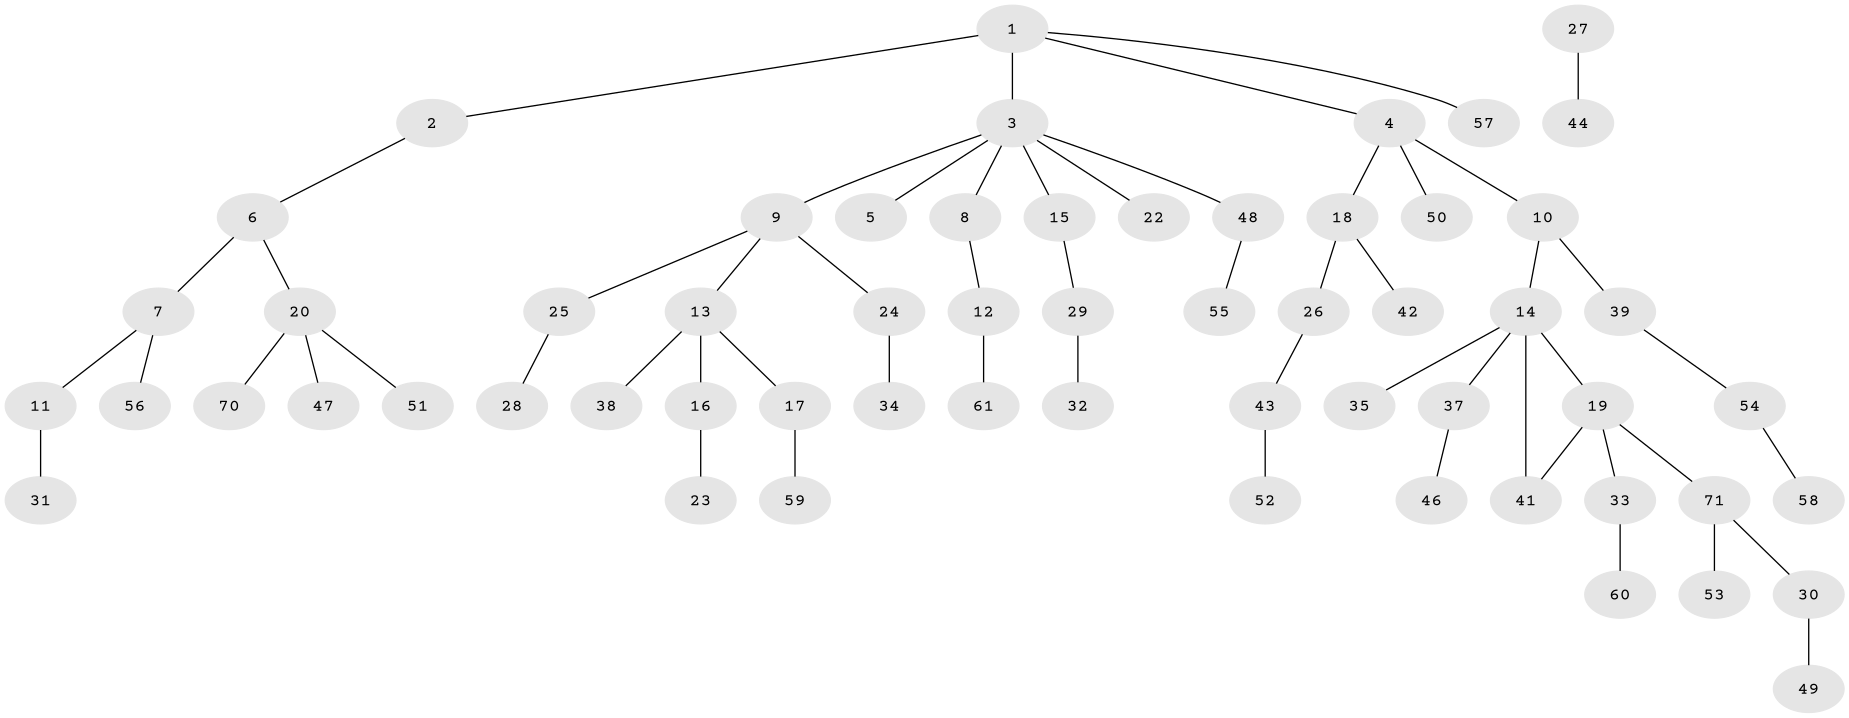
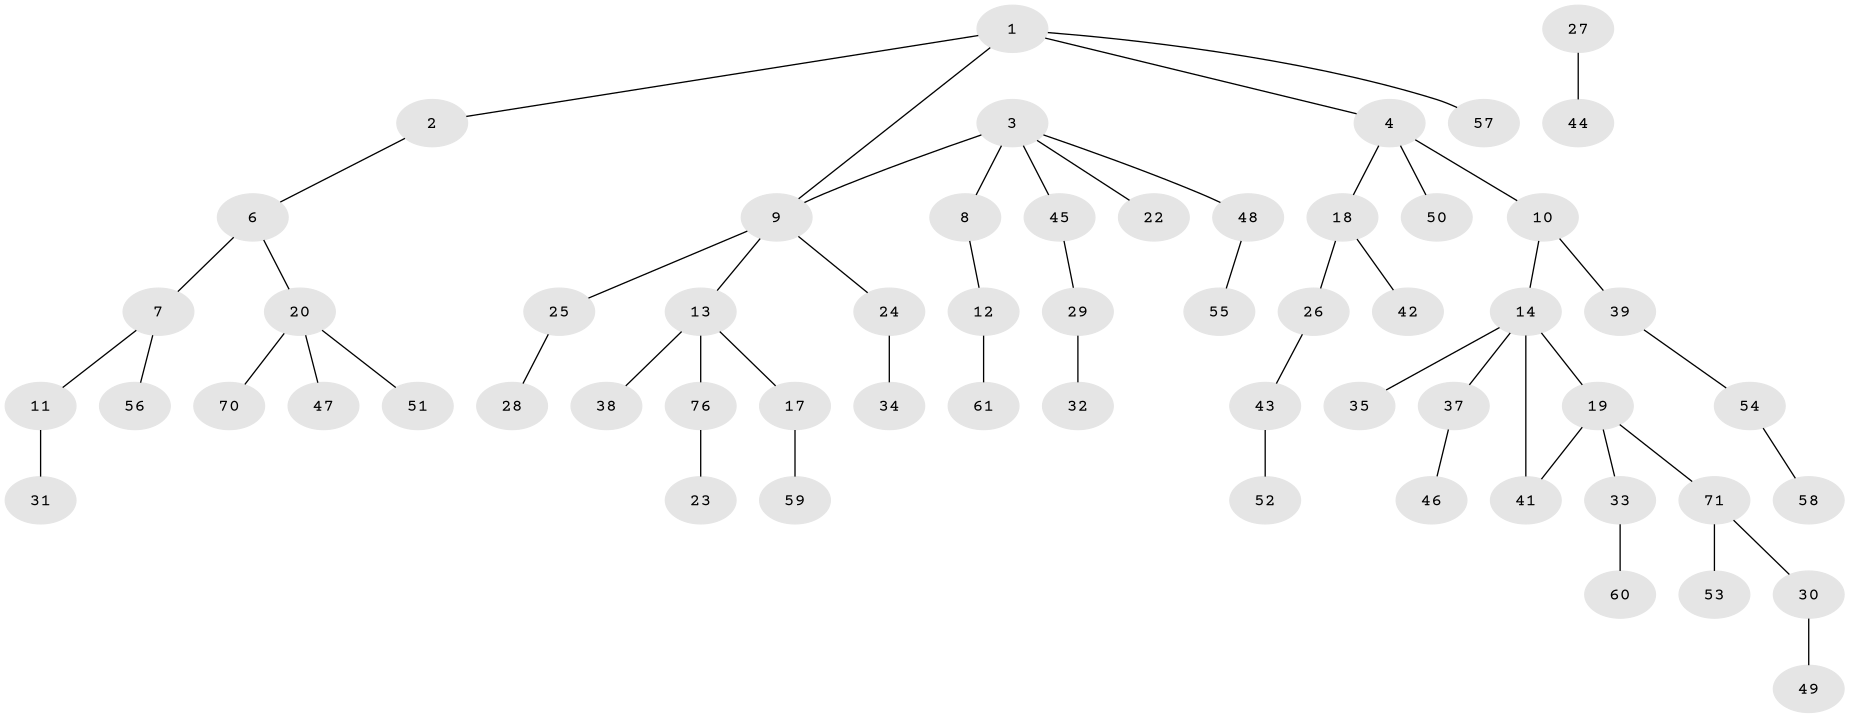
(1012, 76) -> (894, 123)
(871, 217) -> none
(1060, 217) -> (1060, 217)
(701, 406) -> (701, 406)
